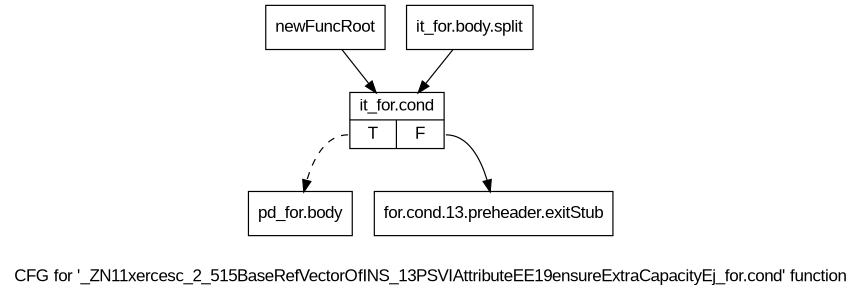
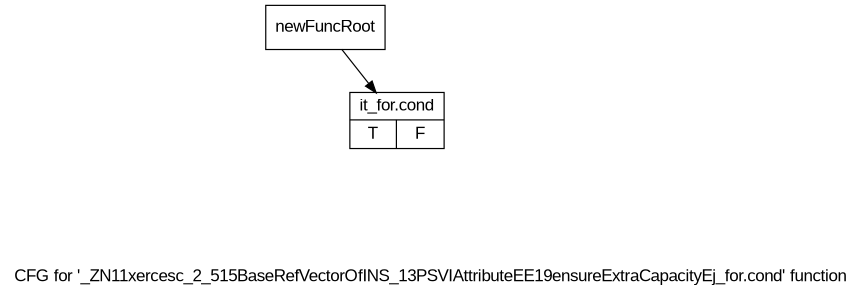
(470, 27) -> none
(300, 214) -> none
(494, 214) -> none
